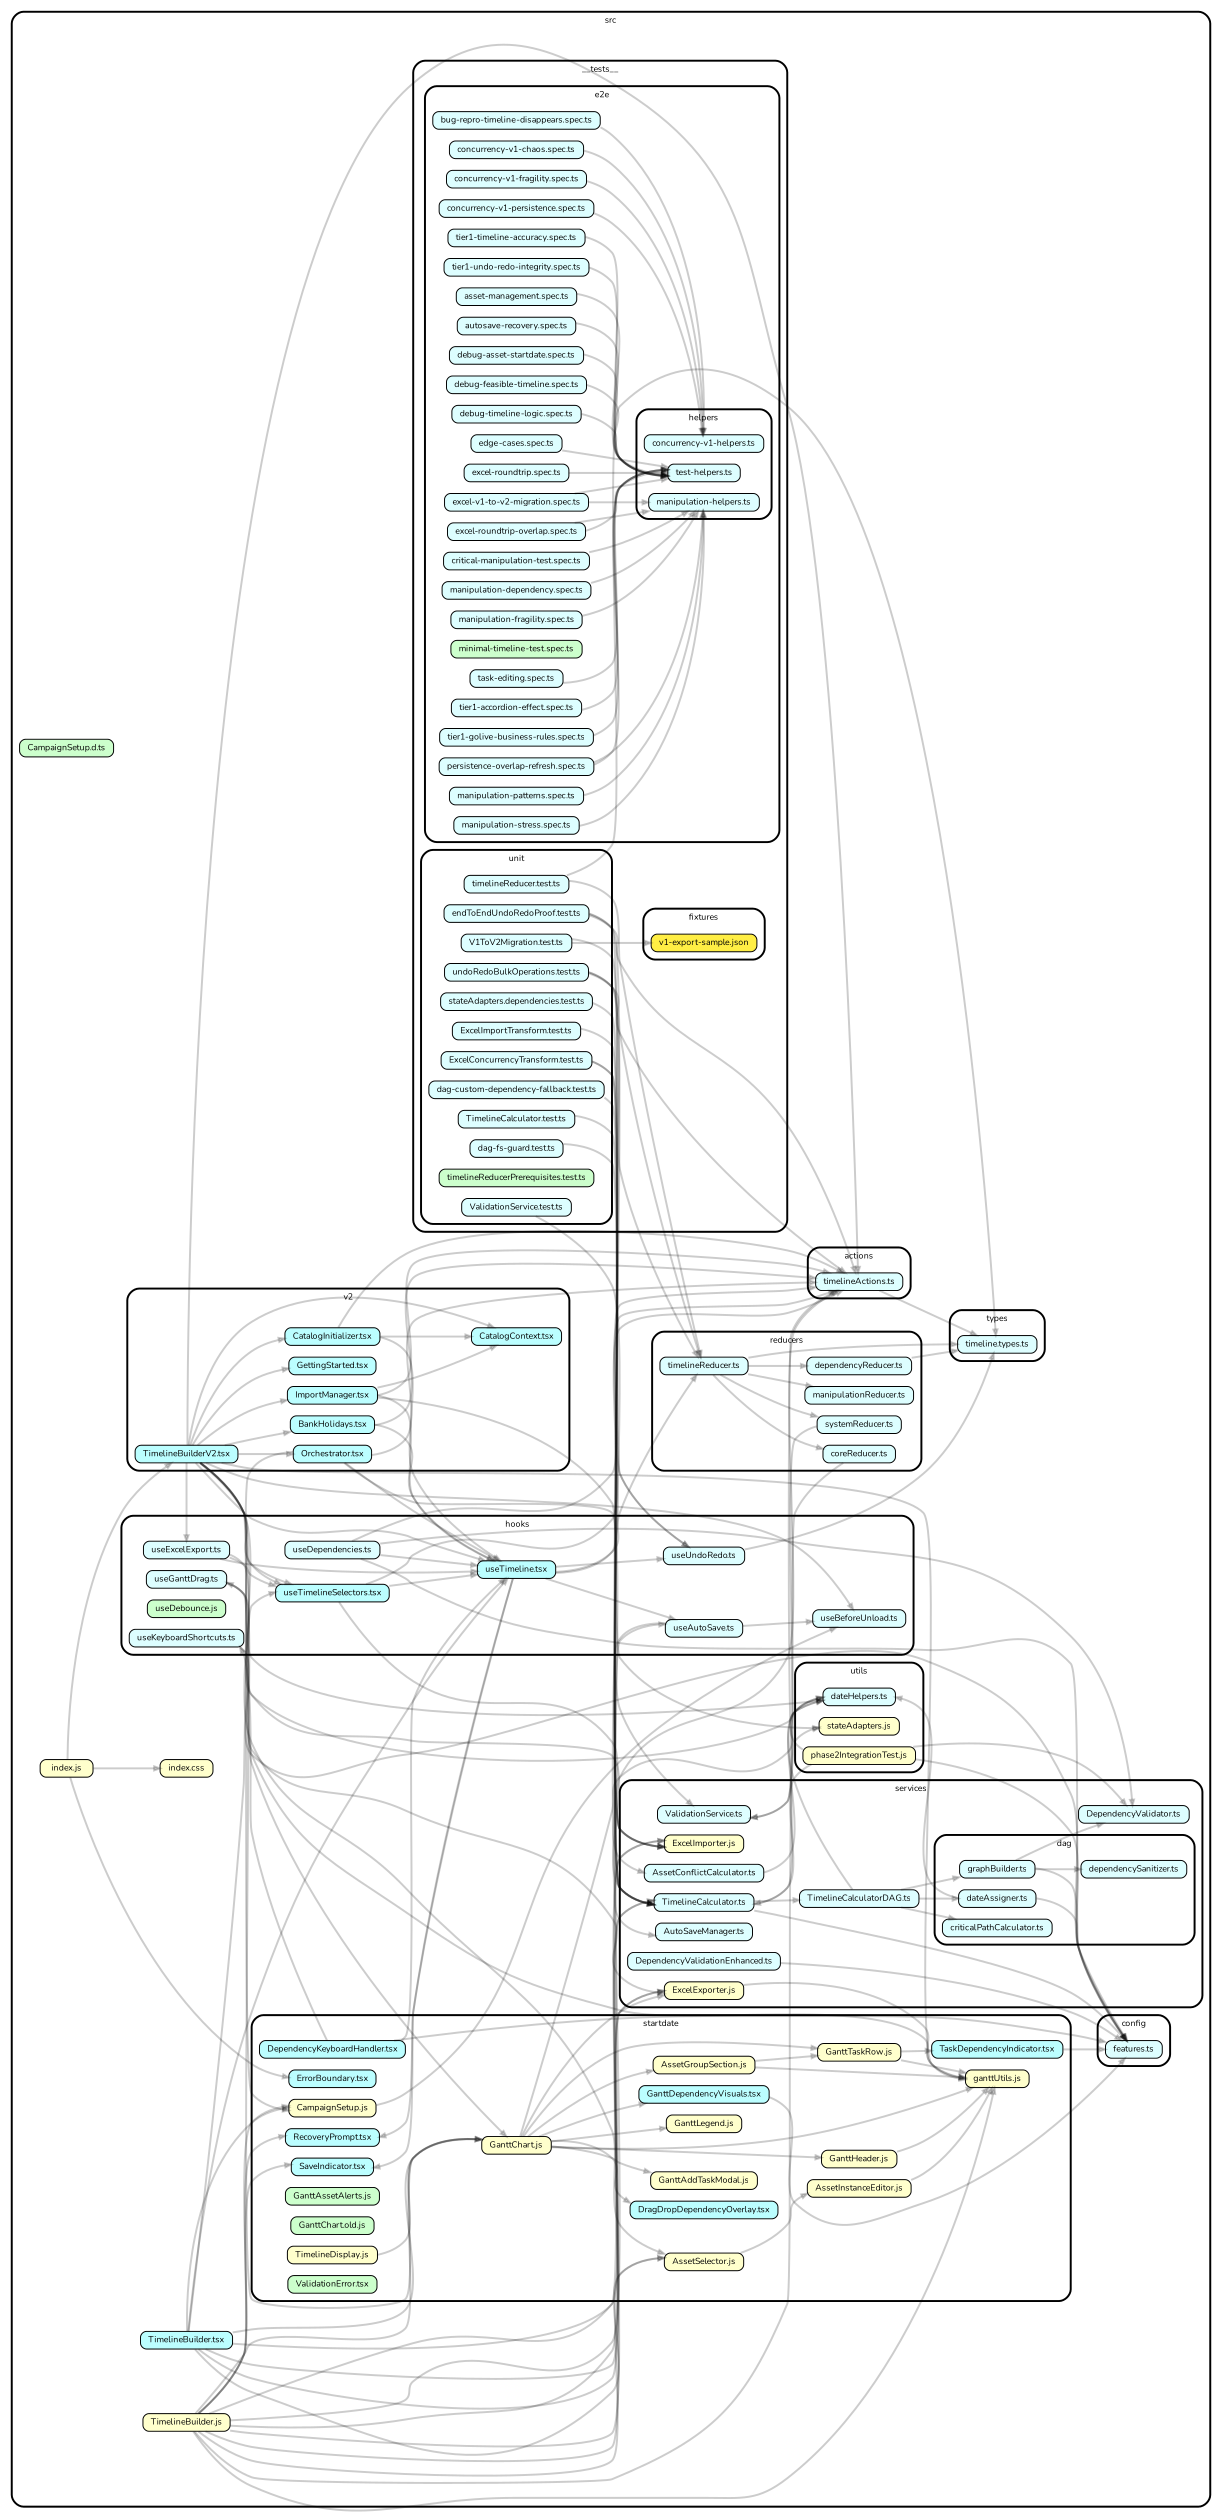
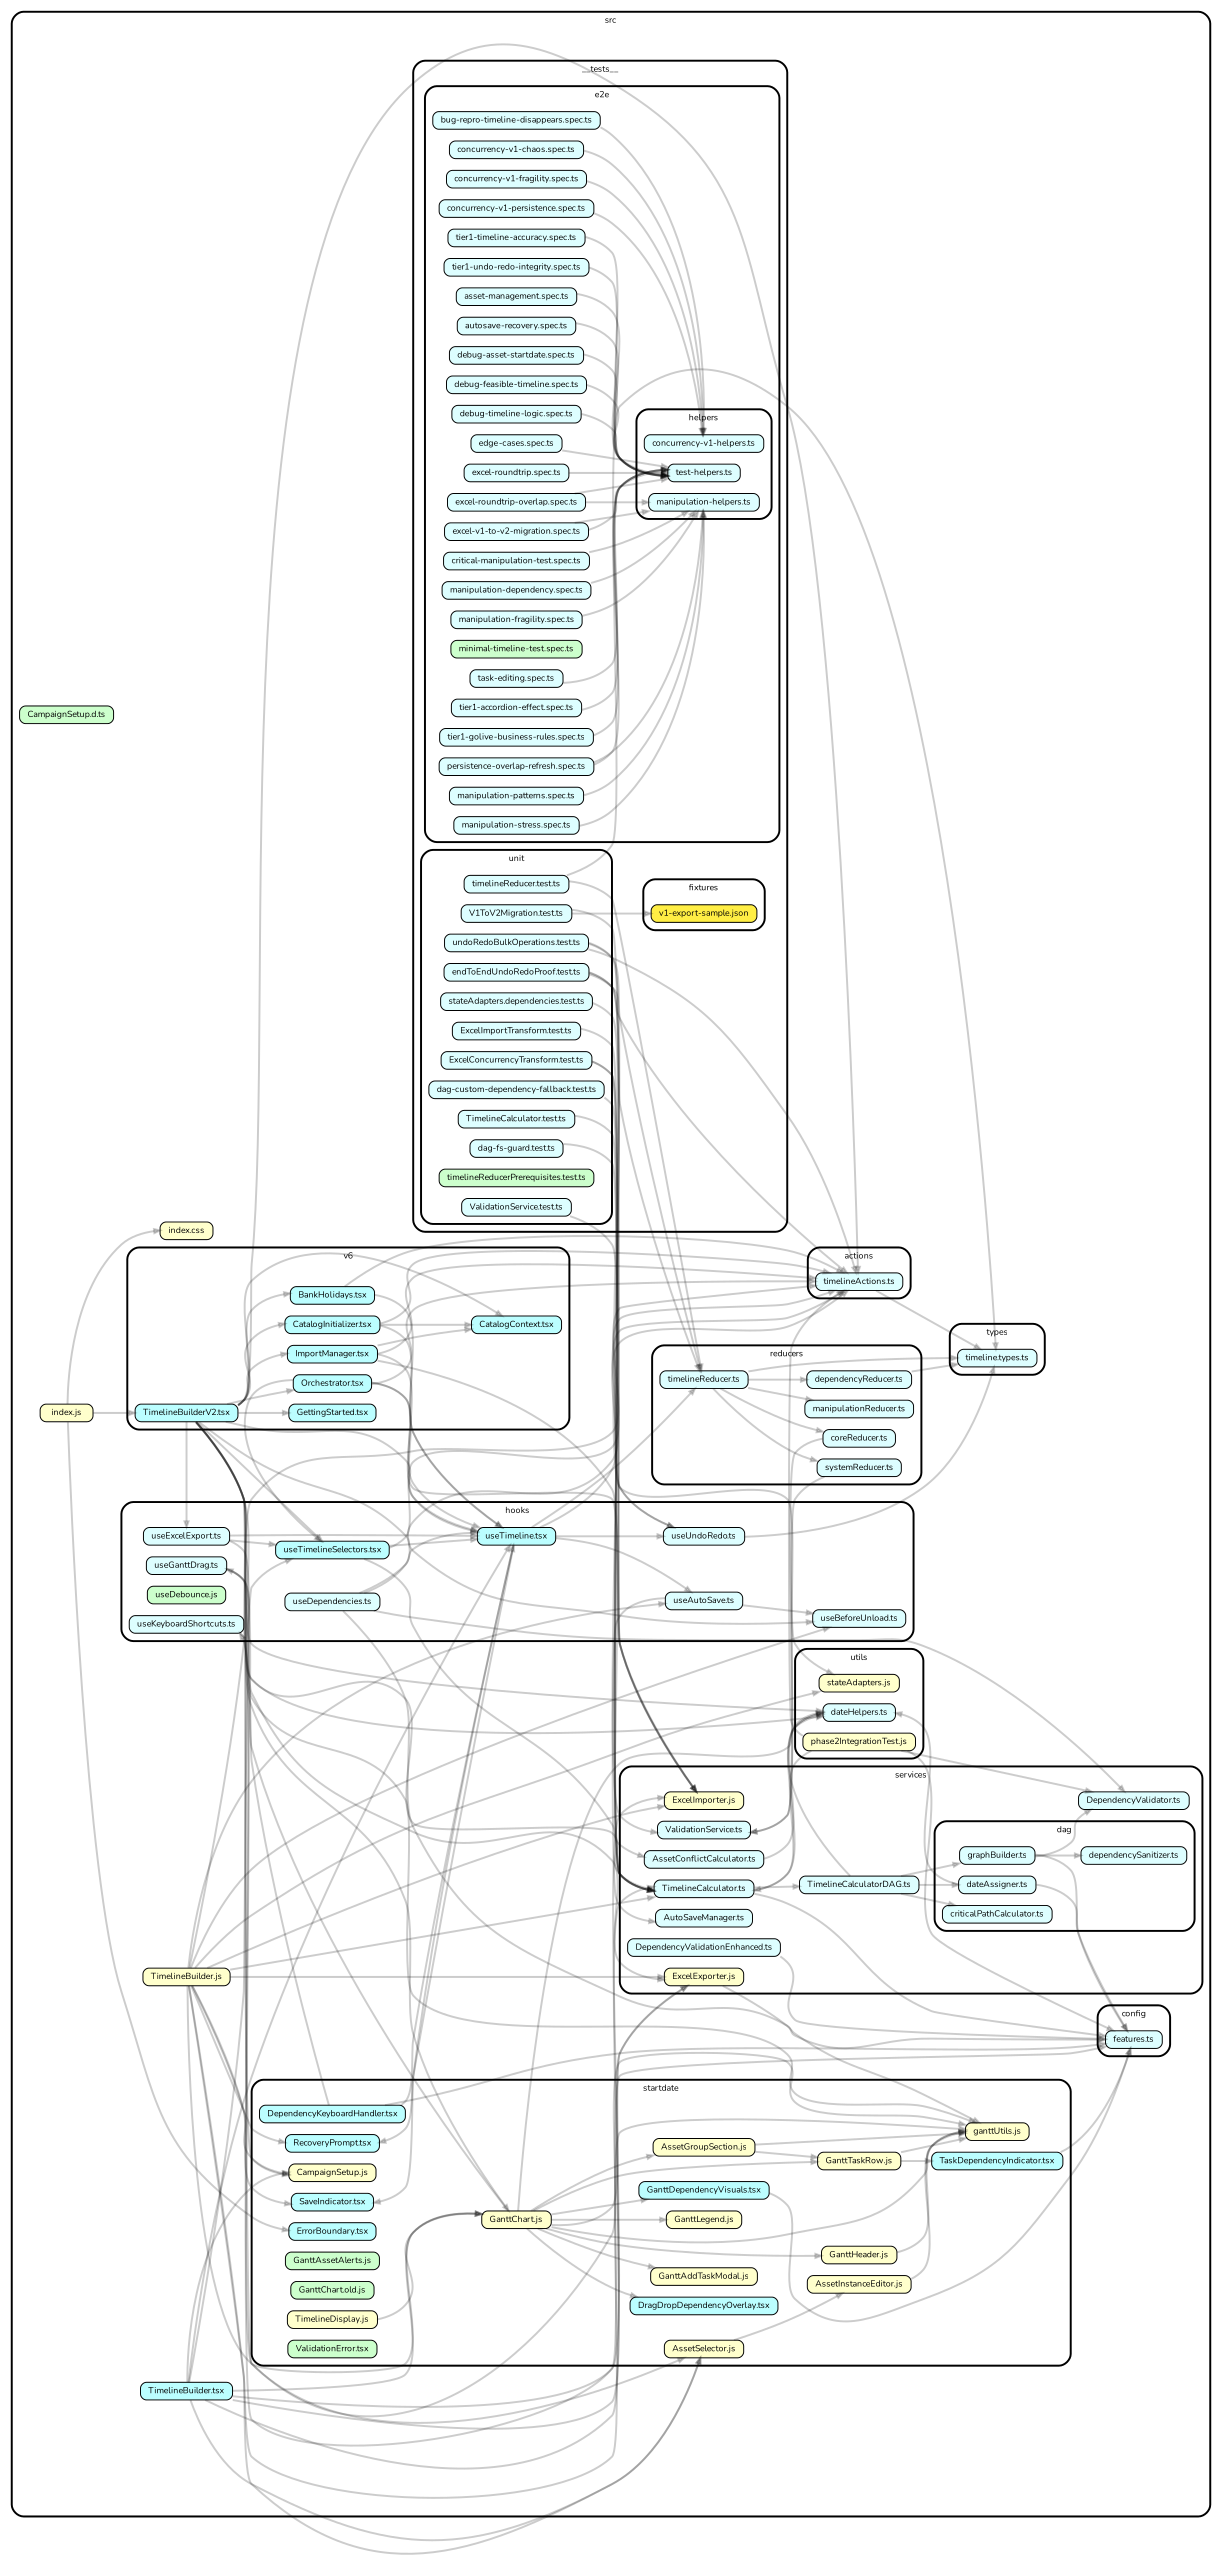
(348, 1297) -> (348, 1256)
(565, 1834) -> (458, 1760)
